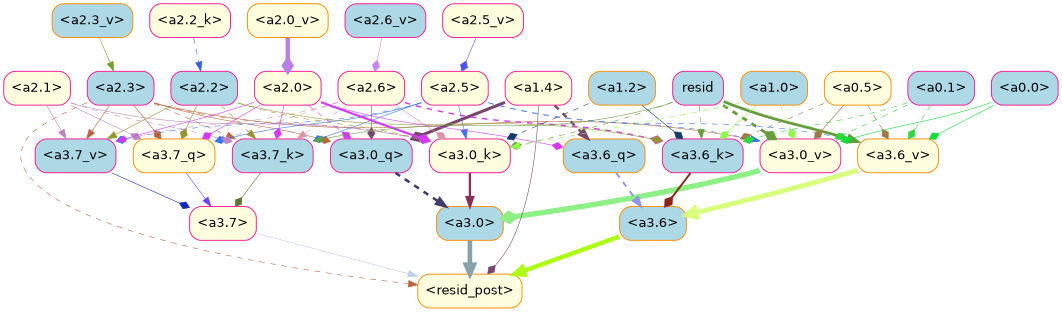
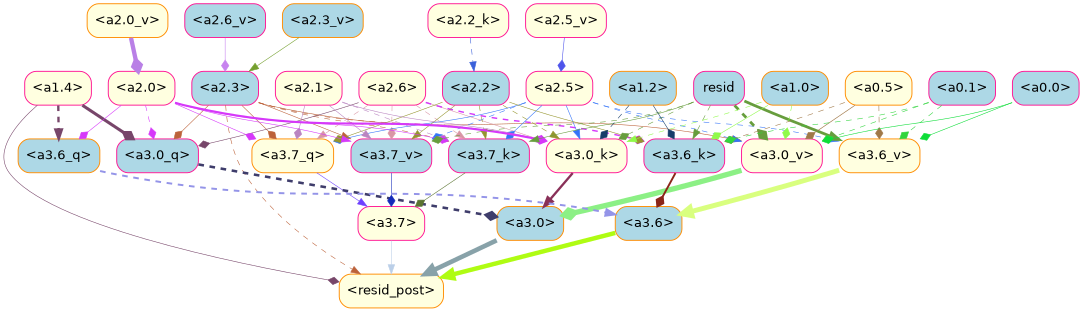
(380, 49) -> (225, 49)
none -> (569, 124)
(417, 187) -> (327, 188)
